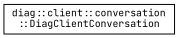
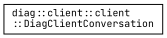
(89, 19) -> (83, 19)
